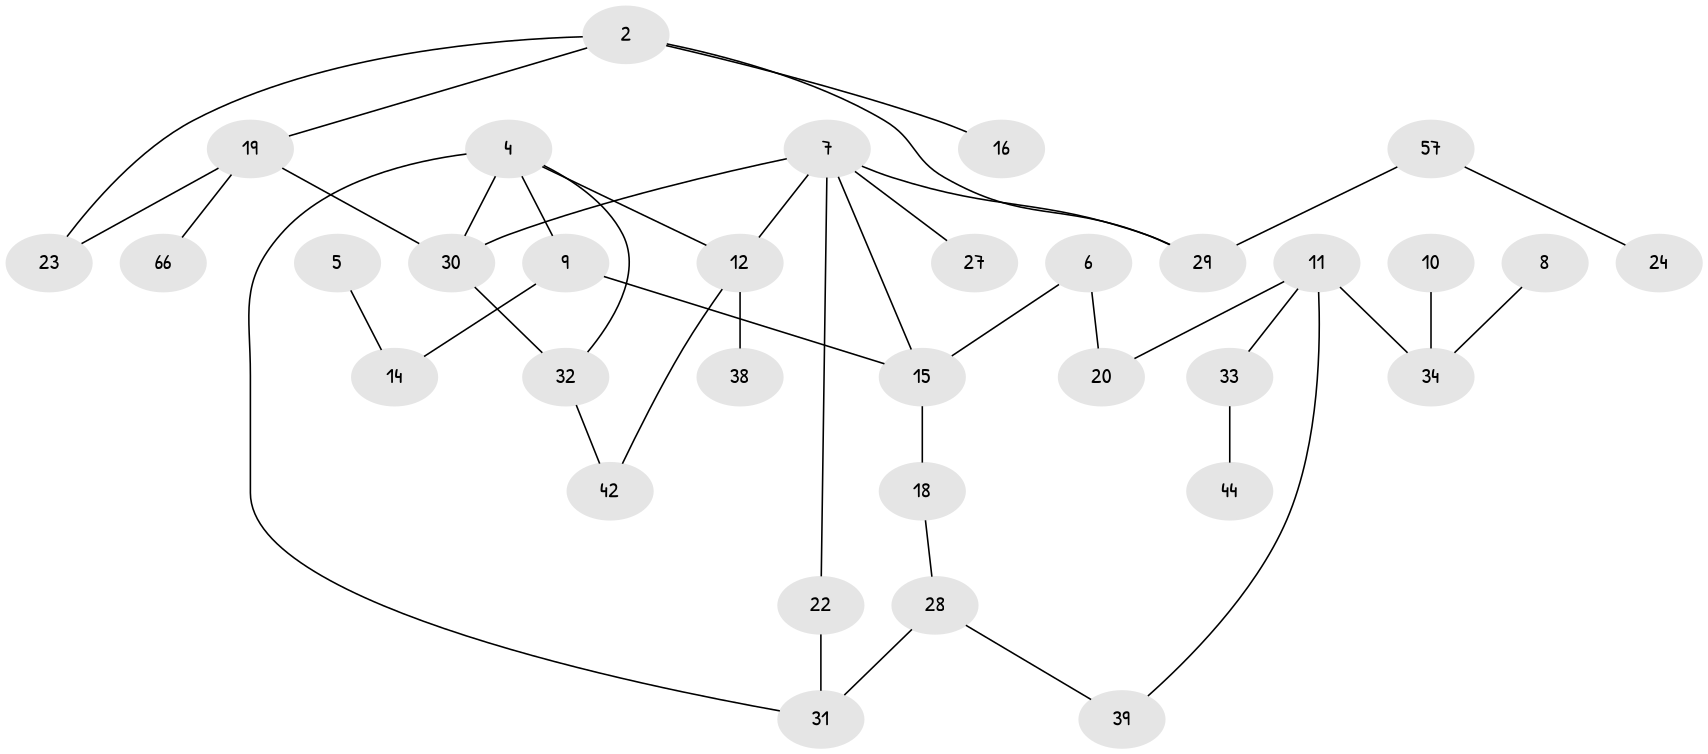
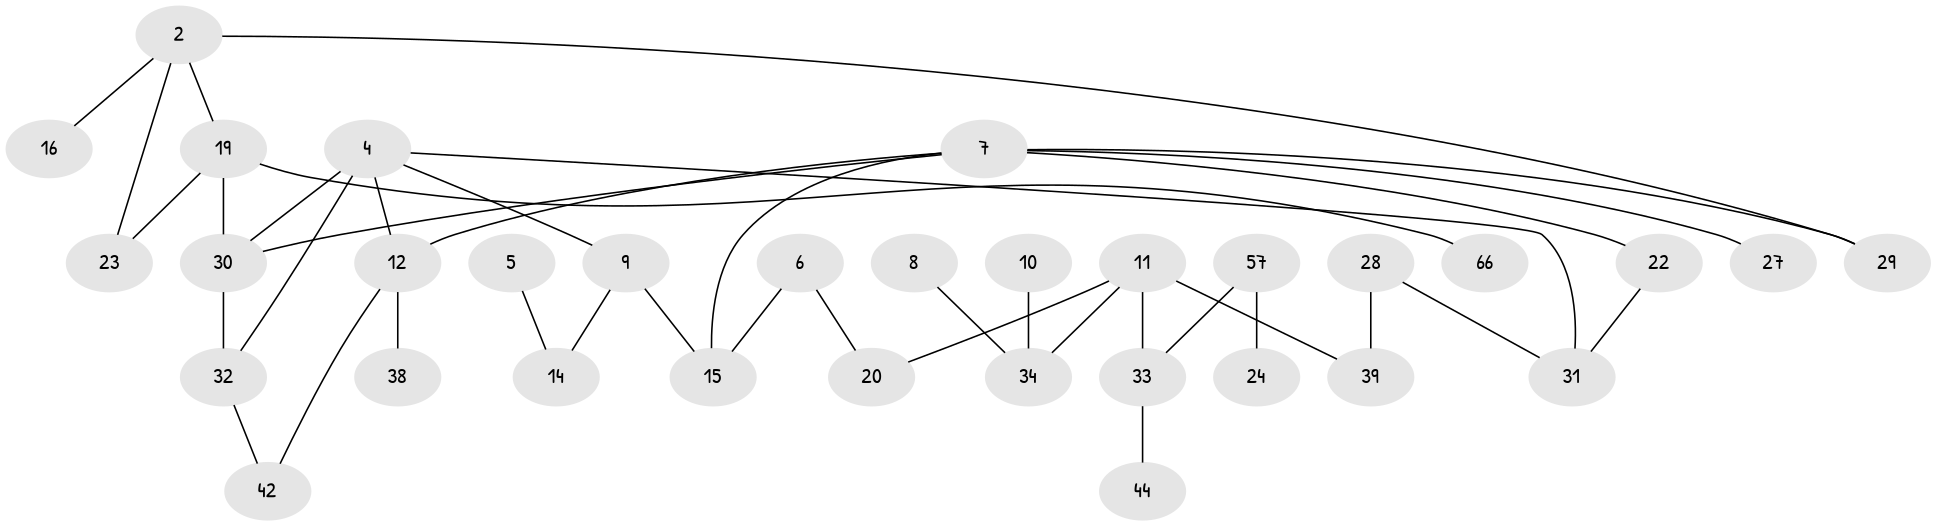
(1317, 206) -> (1200, 320)
(922, 491) -> none
